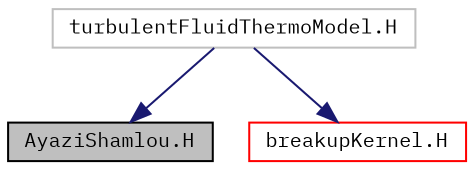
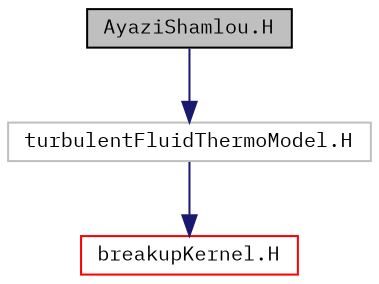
(180, 78) -> (189, 75)
